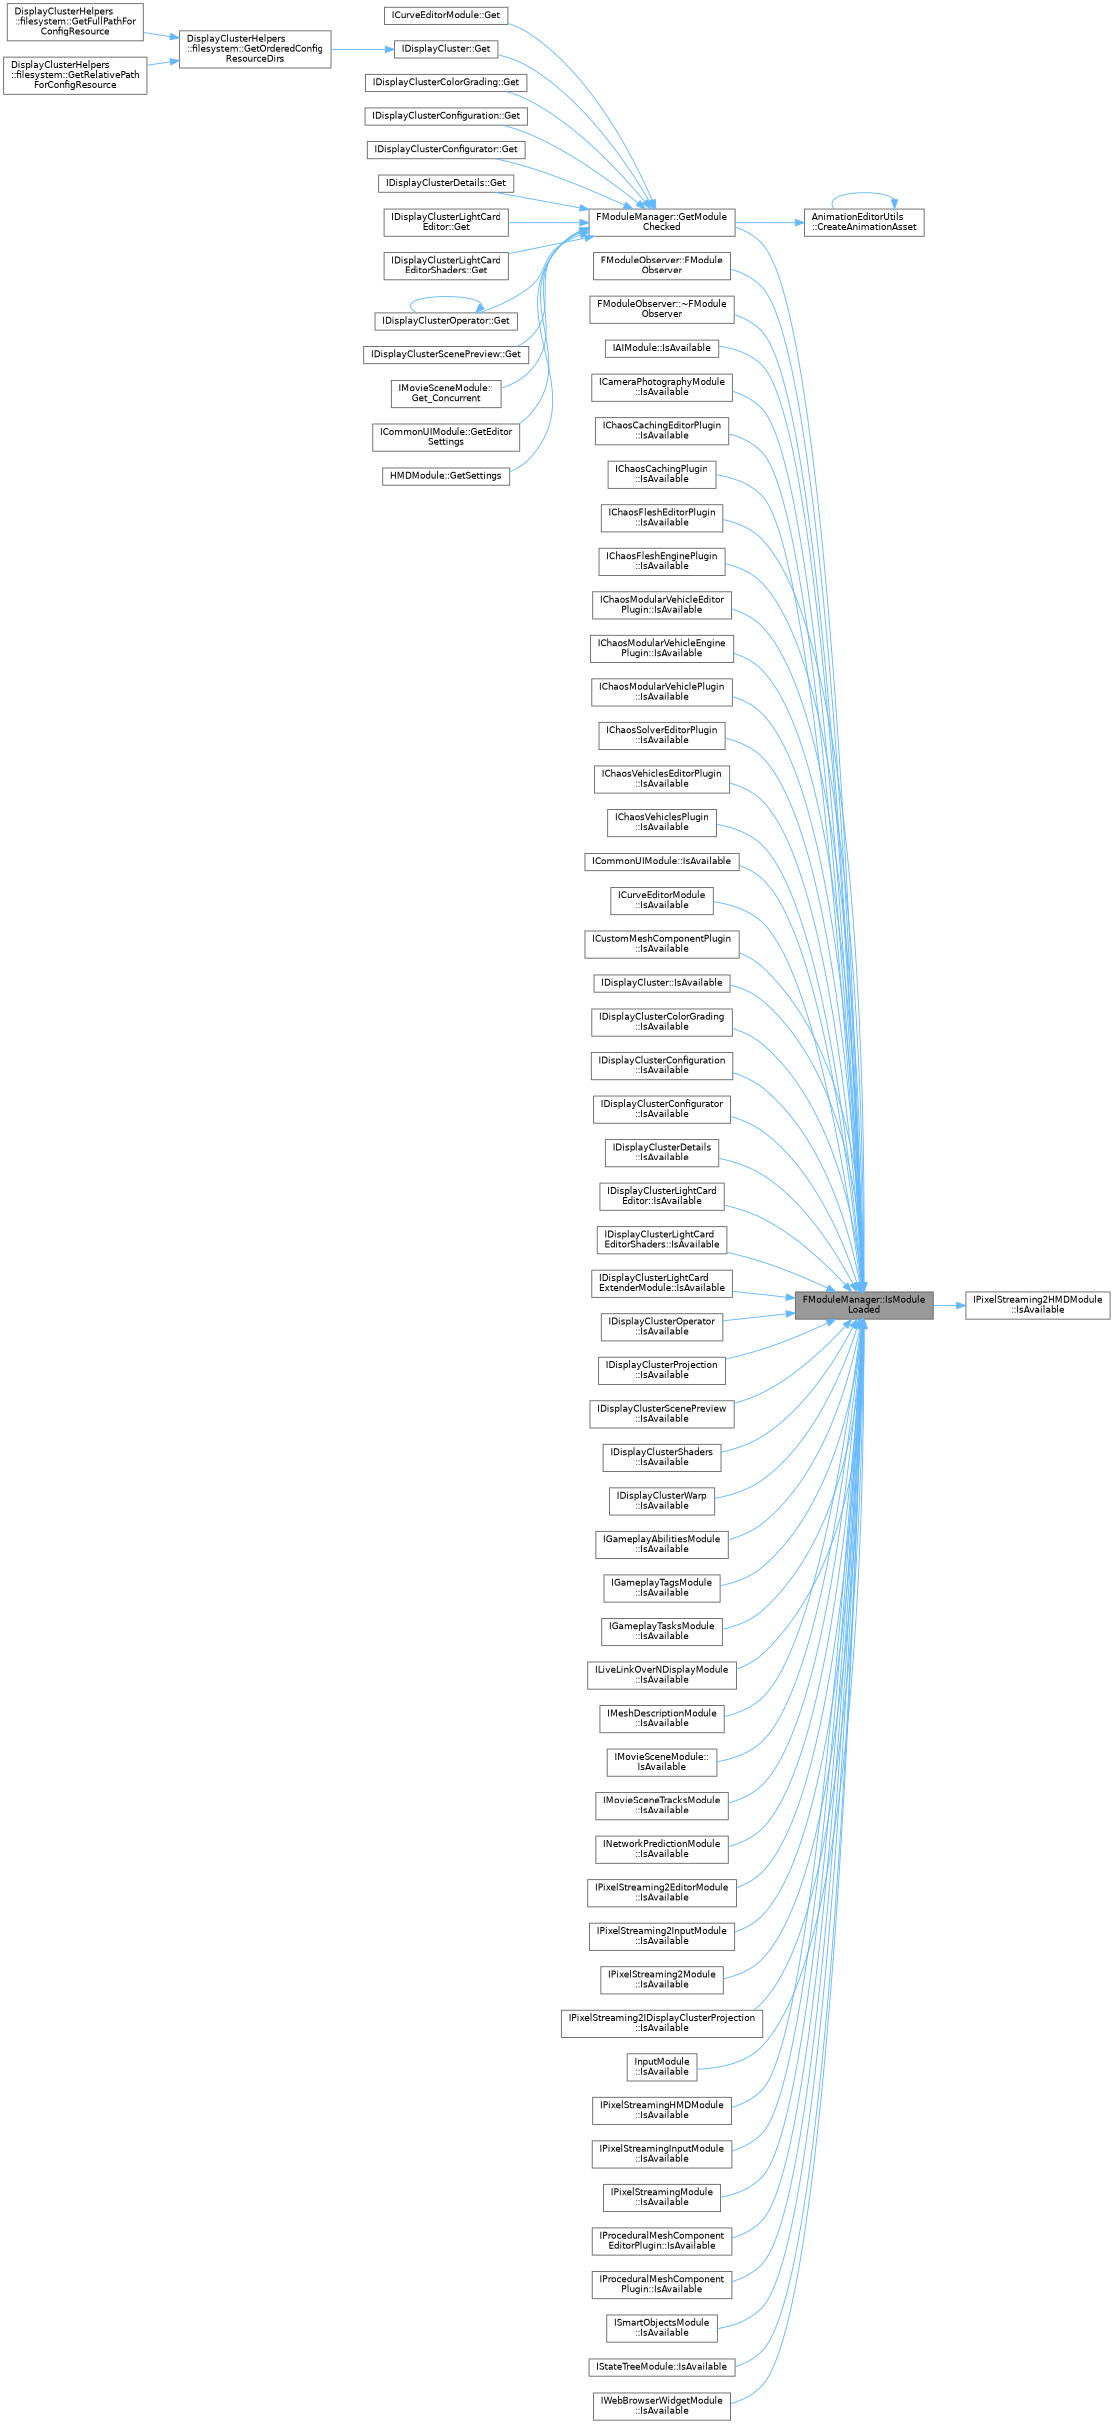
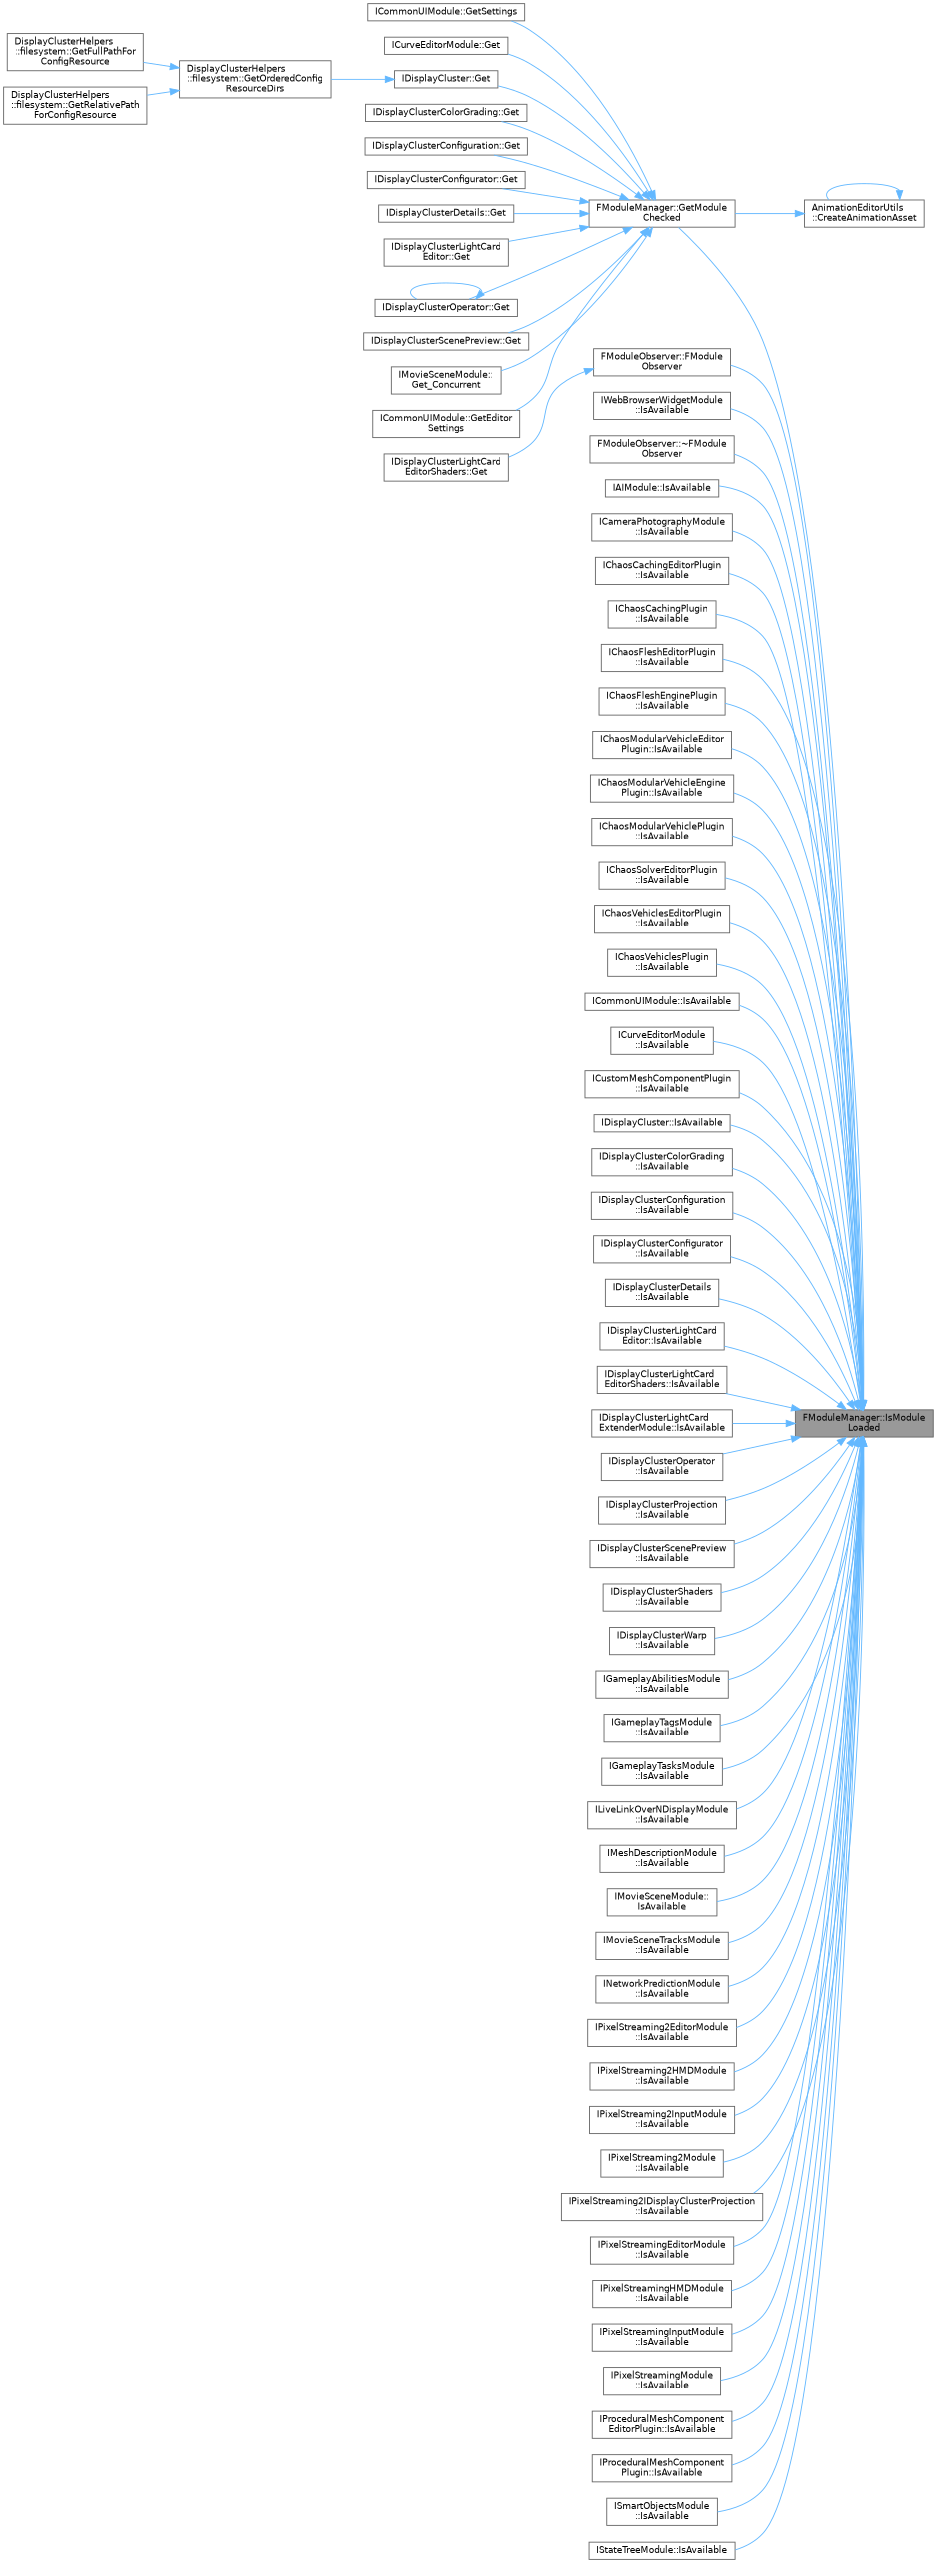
(547, 246) -> (545, 413)
(446, 477) -> (446, 12)
(945, 1306) -> (817, 1920)
(662, 2067) -> (662, 2251)
